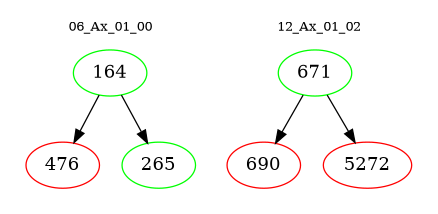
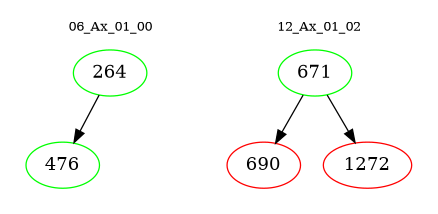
(110, 73) -> (110, 73)
(63, 165) -> (63, 165)
(159, 165) -> none
(368, 165) -> (368, 165)
